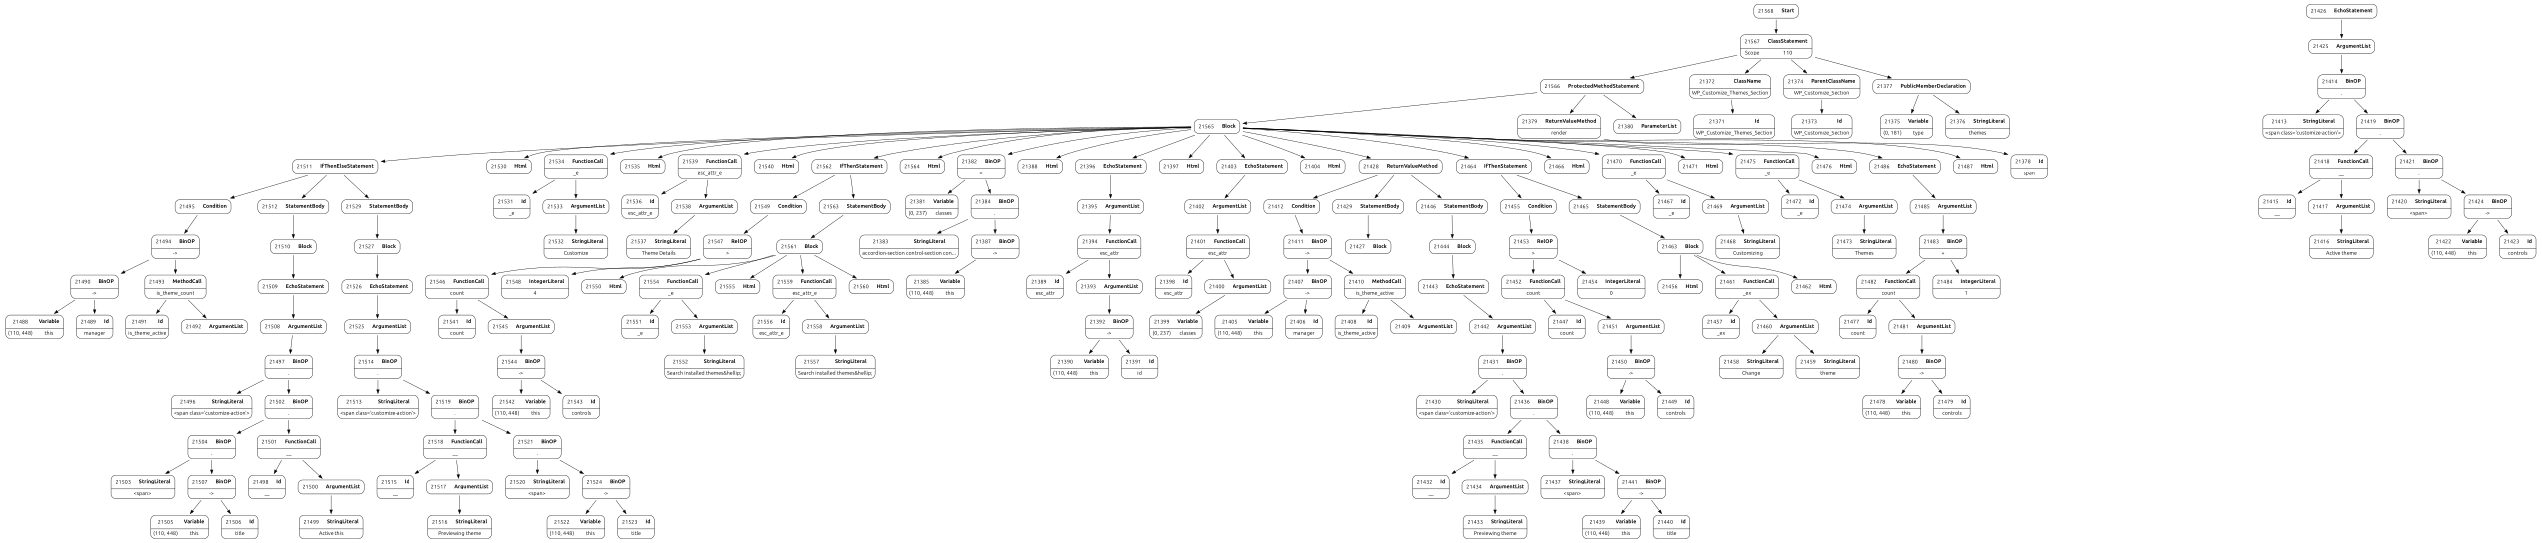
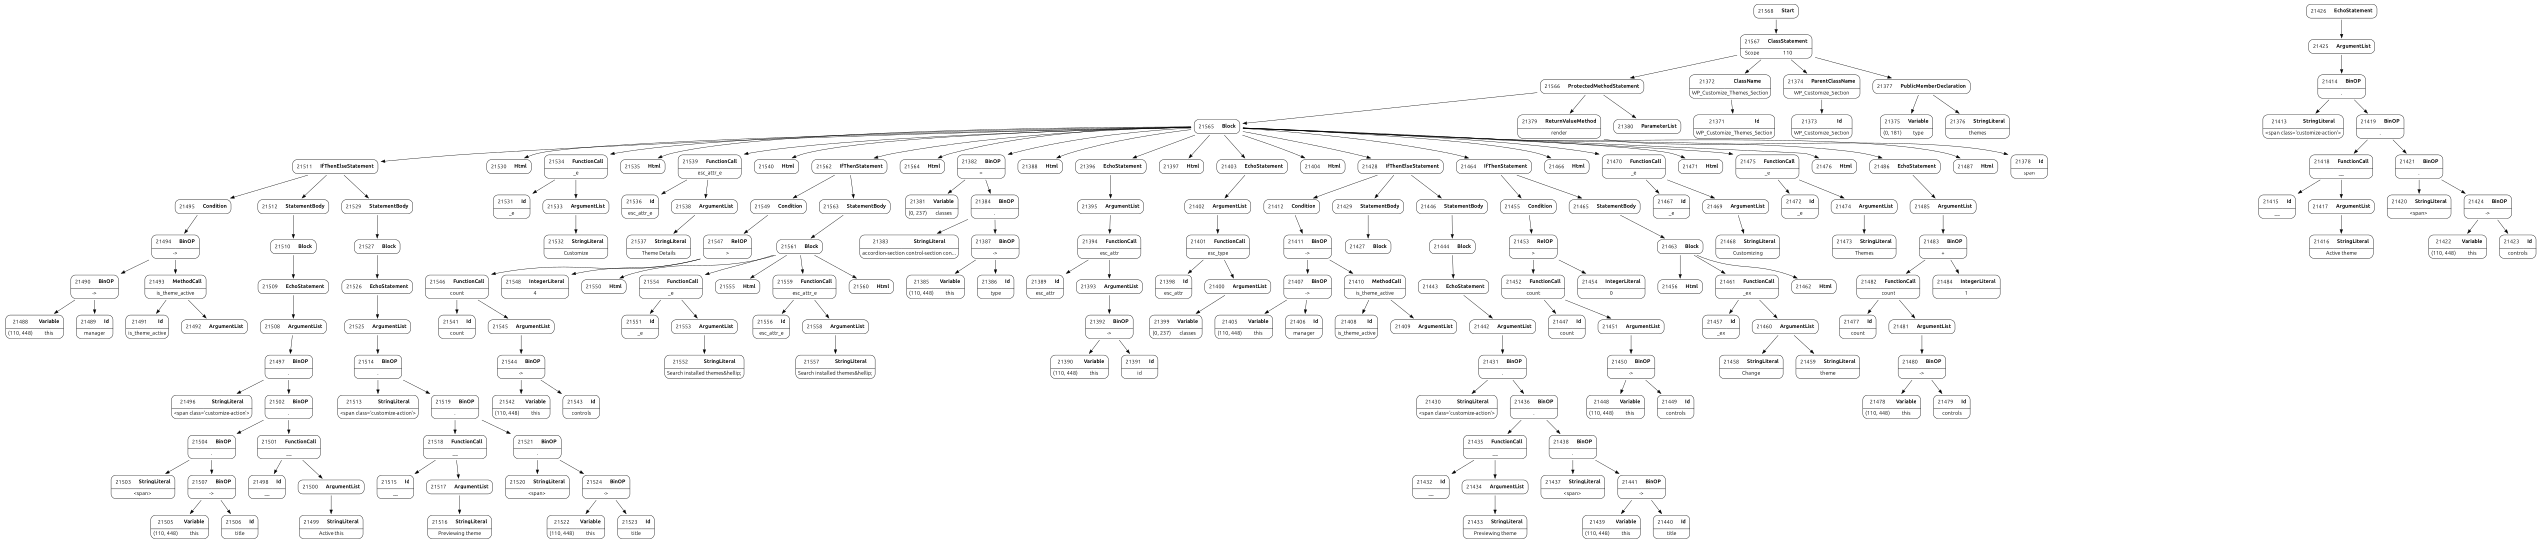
(1412, 166) -> (1412, 166)
(1218, 253) -> (1218, 253)
none -> (996, 287)
(175, 293) -> (175, 293)
